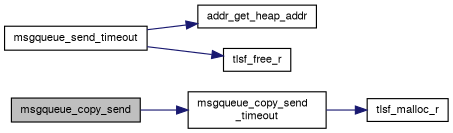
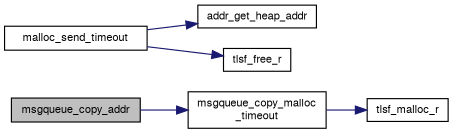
(76, 38) -> (76, 38)
(76, 110) -> (76, 110)
(257, 110) -> (257, 110)
